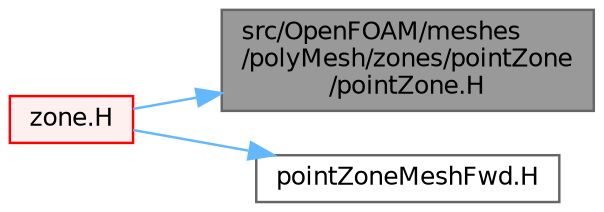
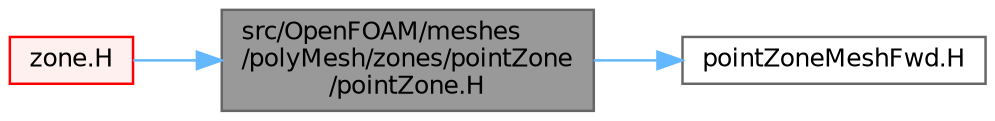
(191, 140) -> (625, 60)
